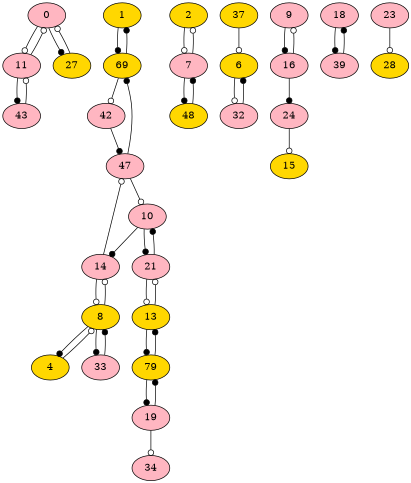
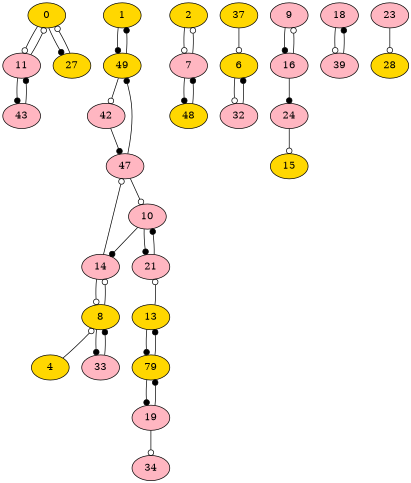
(47, 15) -> (47, 15)
(335, 38) -> (335, 38)
(122, 66) -> (122, 66)
(26, 94) -> (26, 94)
(146, 289) -> none
(74, 339) -> none
